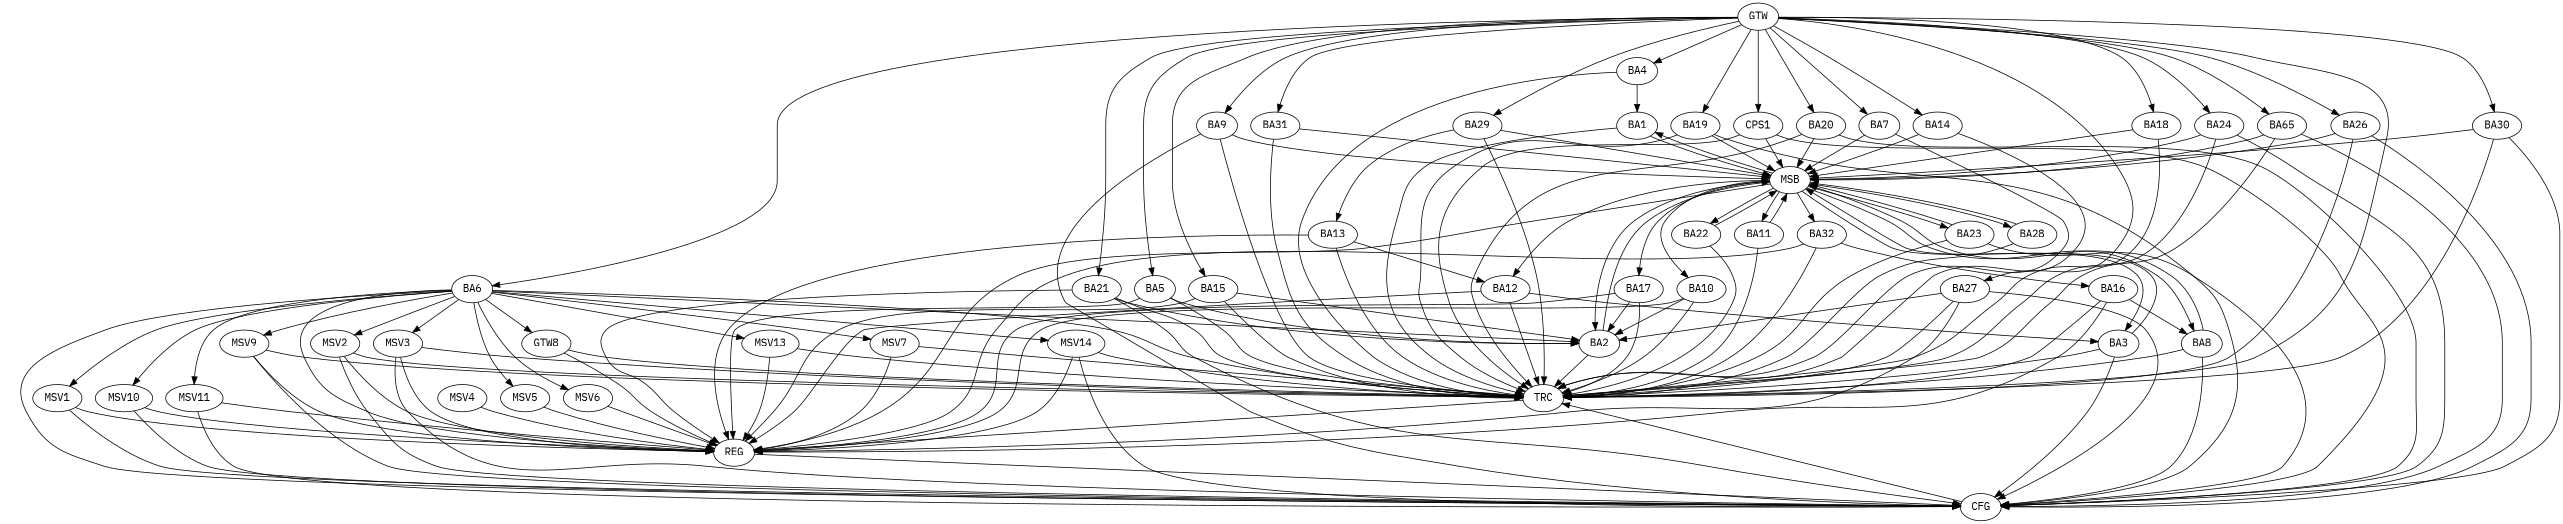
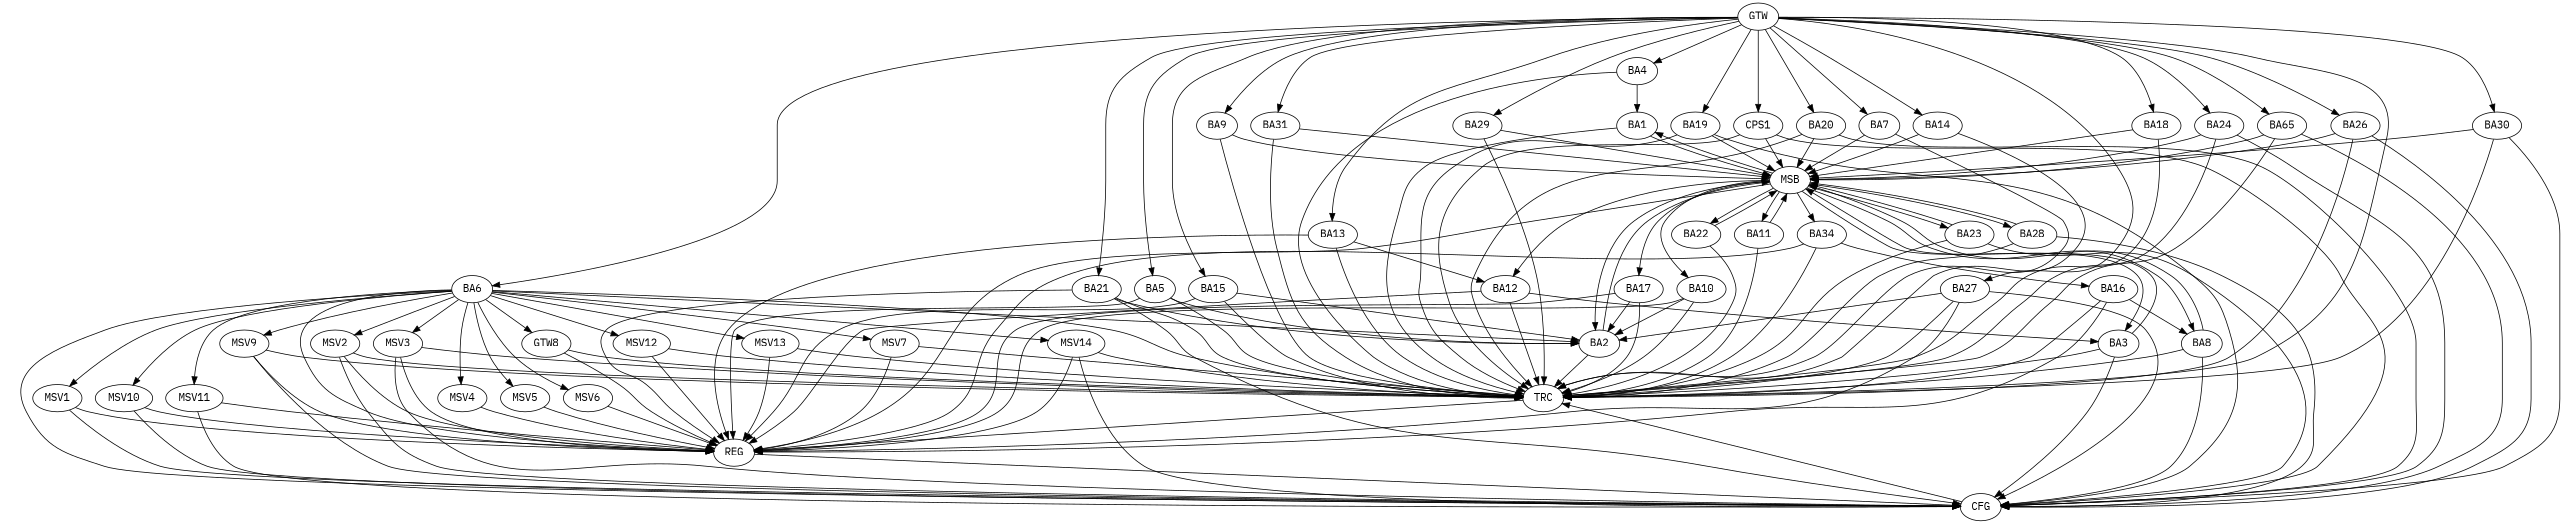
(1387, 153) -> (1505, 71)
(1822, 235) -> (1822, 235)
none -> (461, 339)
none -> (642, 344)
(1373, 451) -> (2314, 416)
